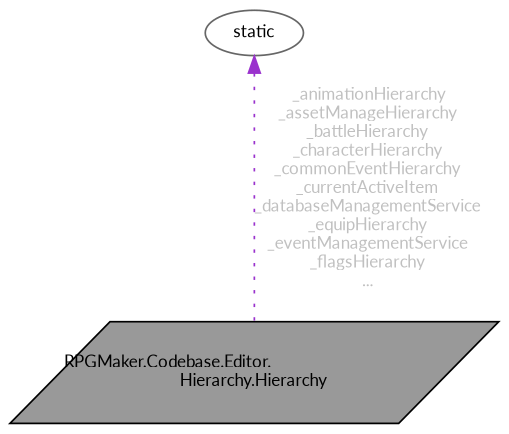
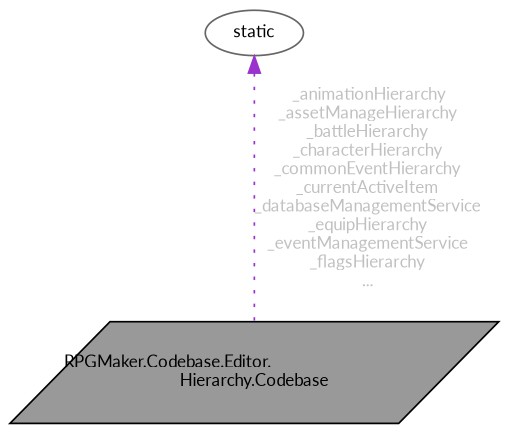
(254, 373) -> (254, 373)
